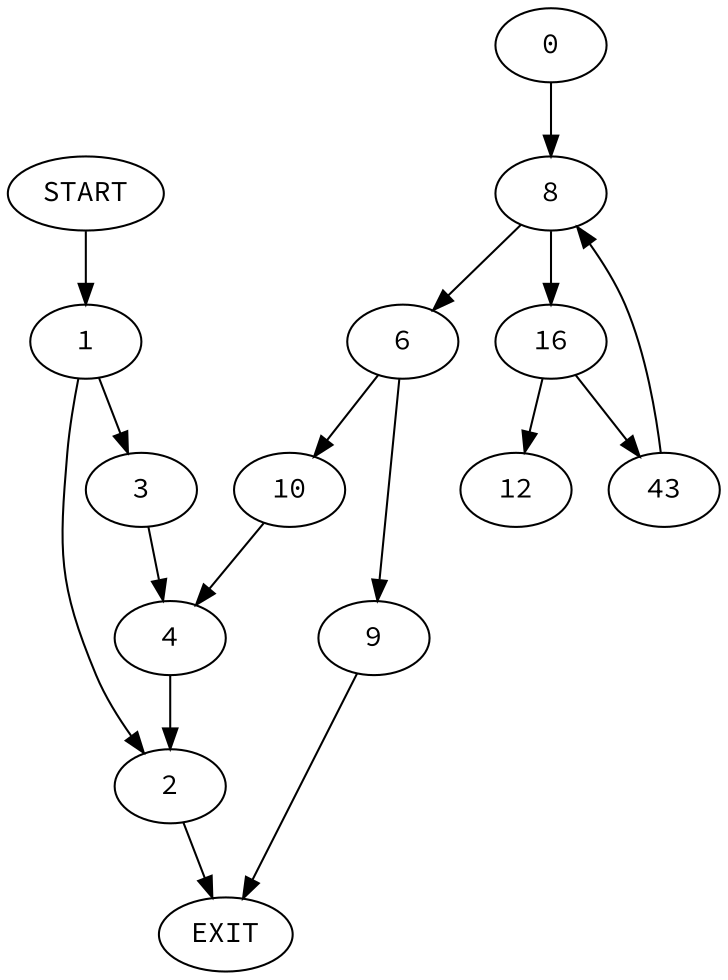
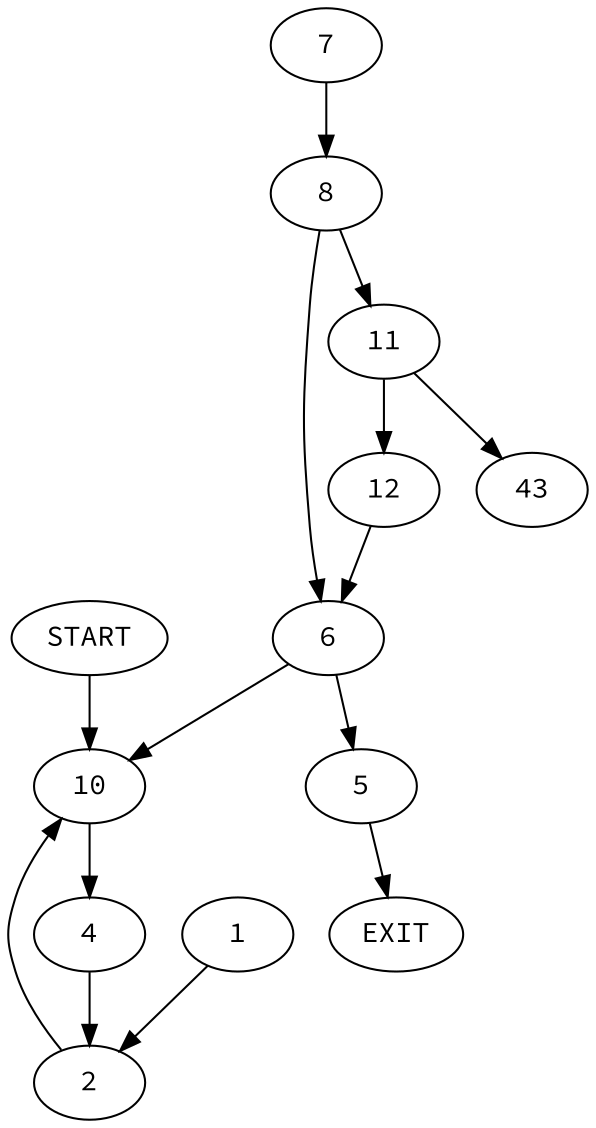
(551, 45) -> (326, 45)
(86, 257) -> (90, 702)
(551, 342) -> (384, 342)
(639, 344) -> none
(141, 490) -> none
none -> (360, 554)
(374, 638) -> (361, 786)
(194, 850) -> (9, 945)
